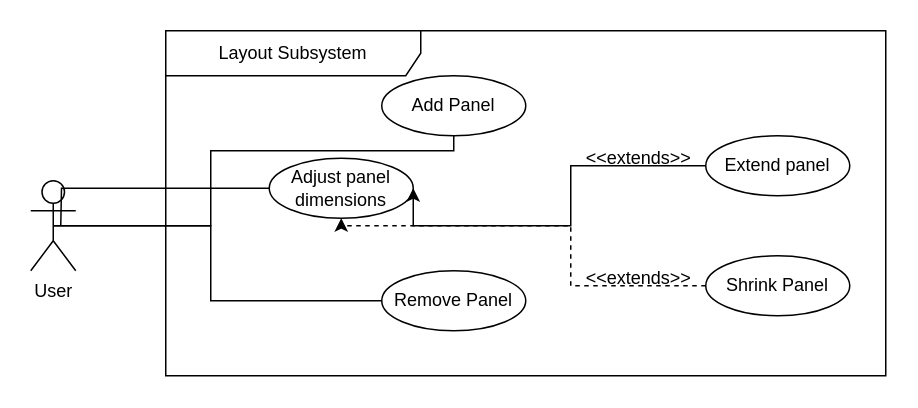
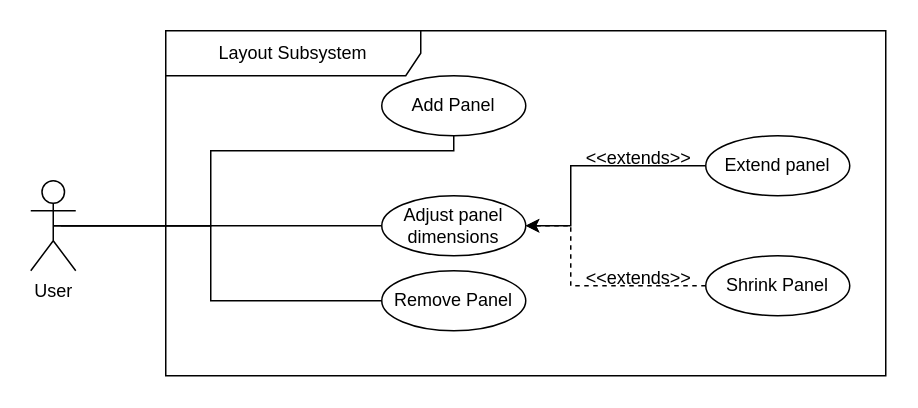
(341, 188) -> (454, 226)
